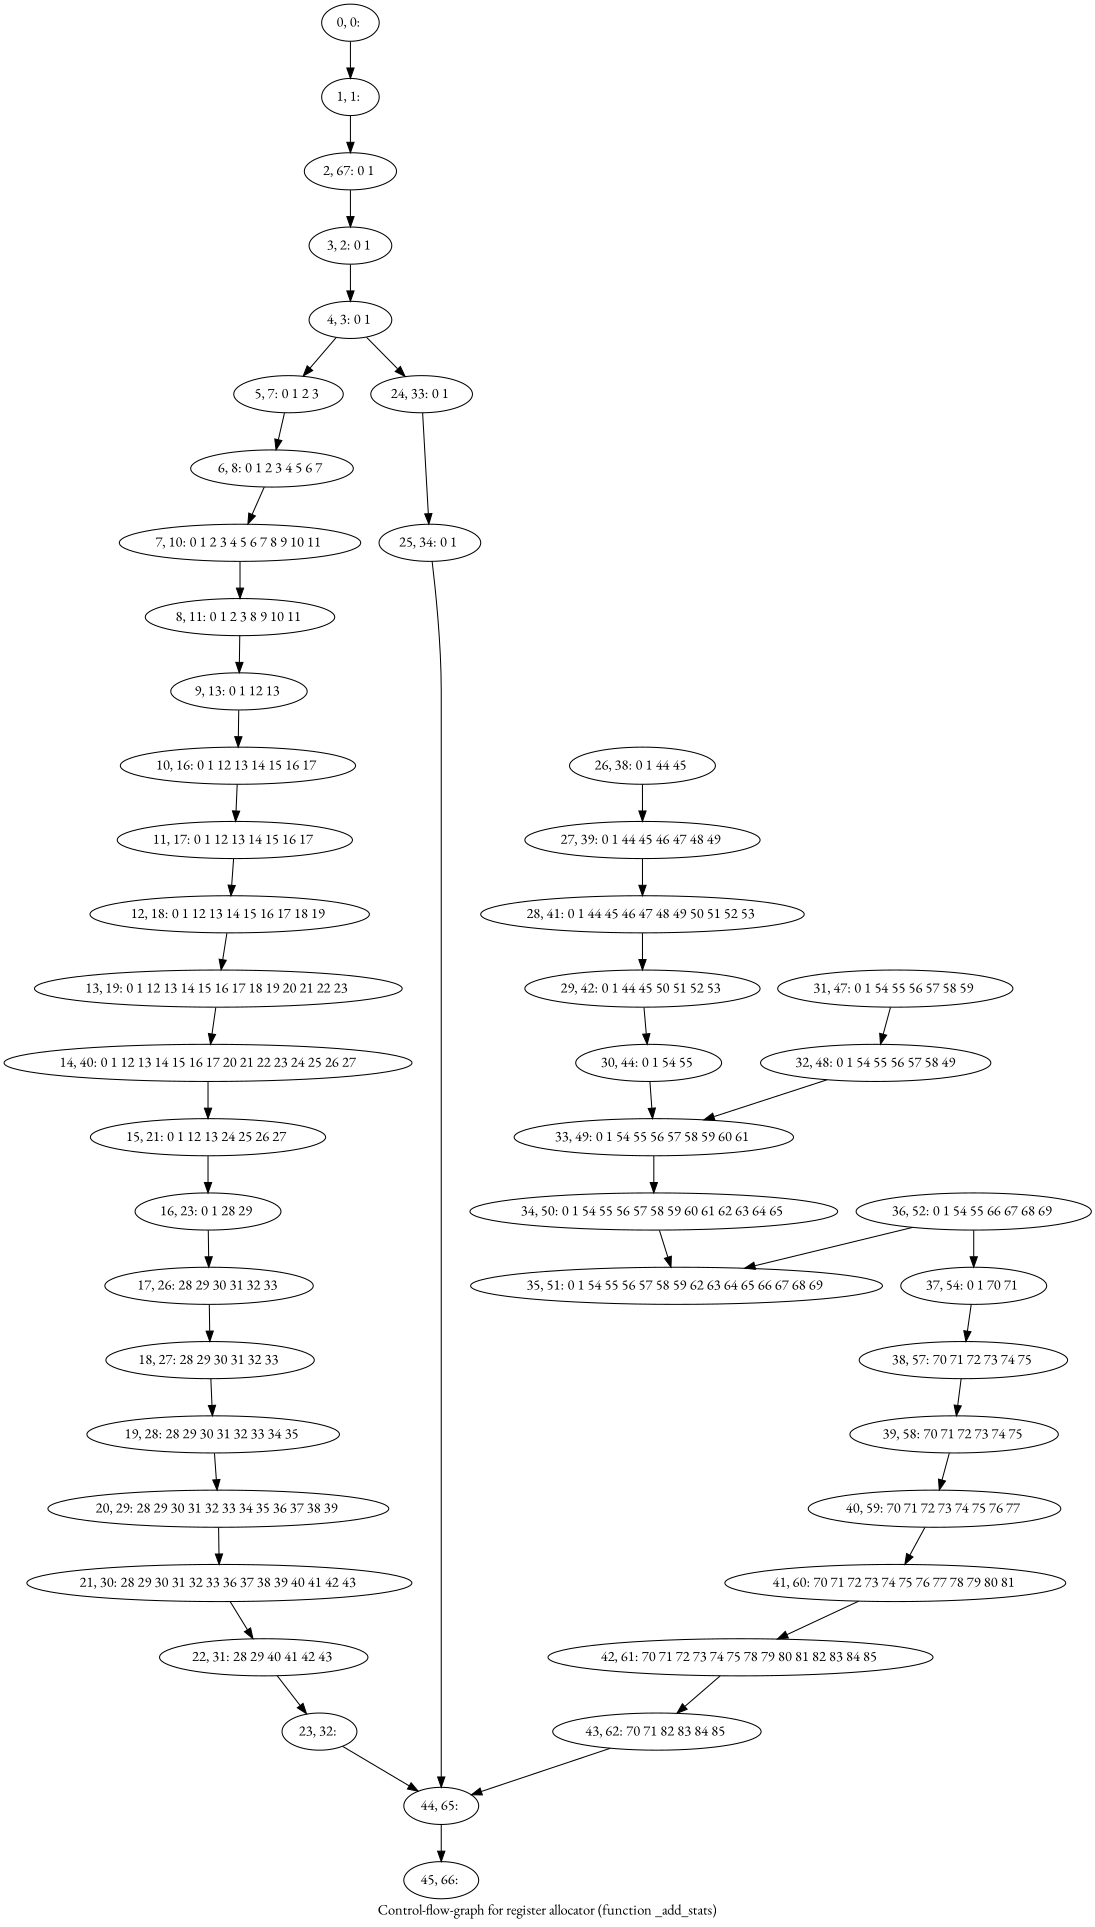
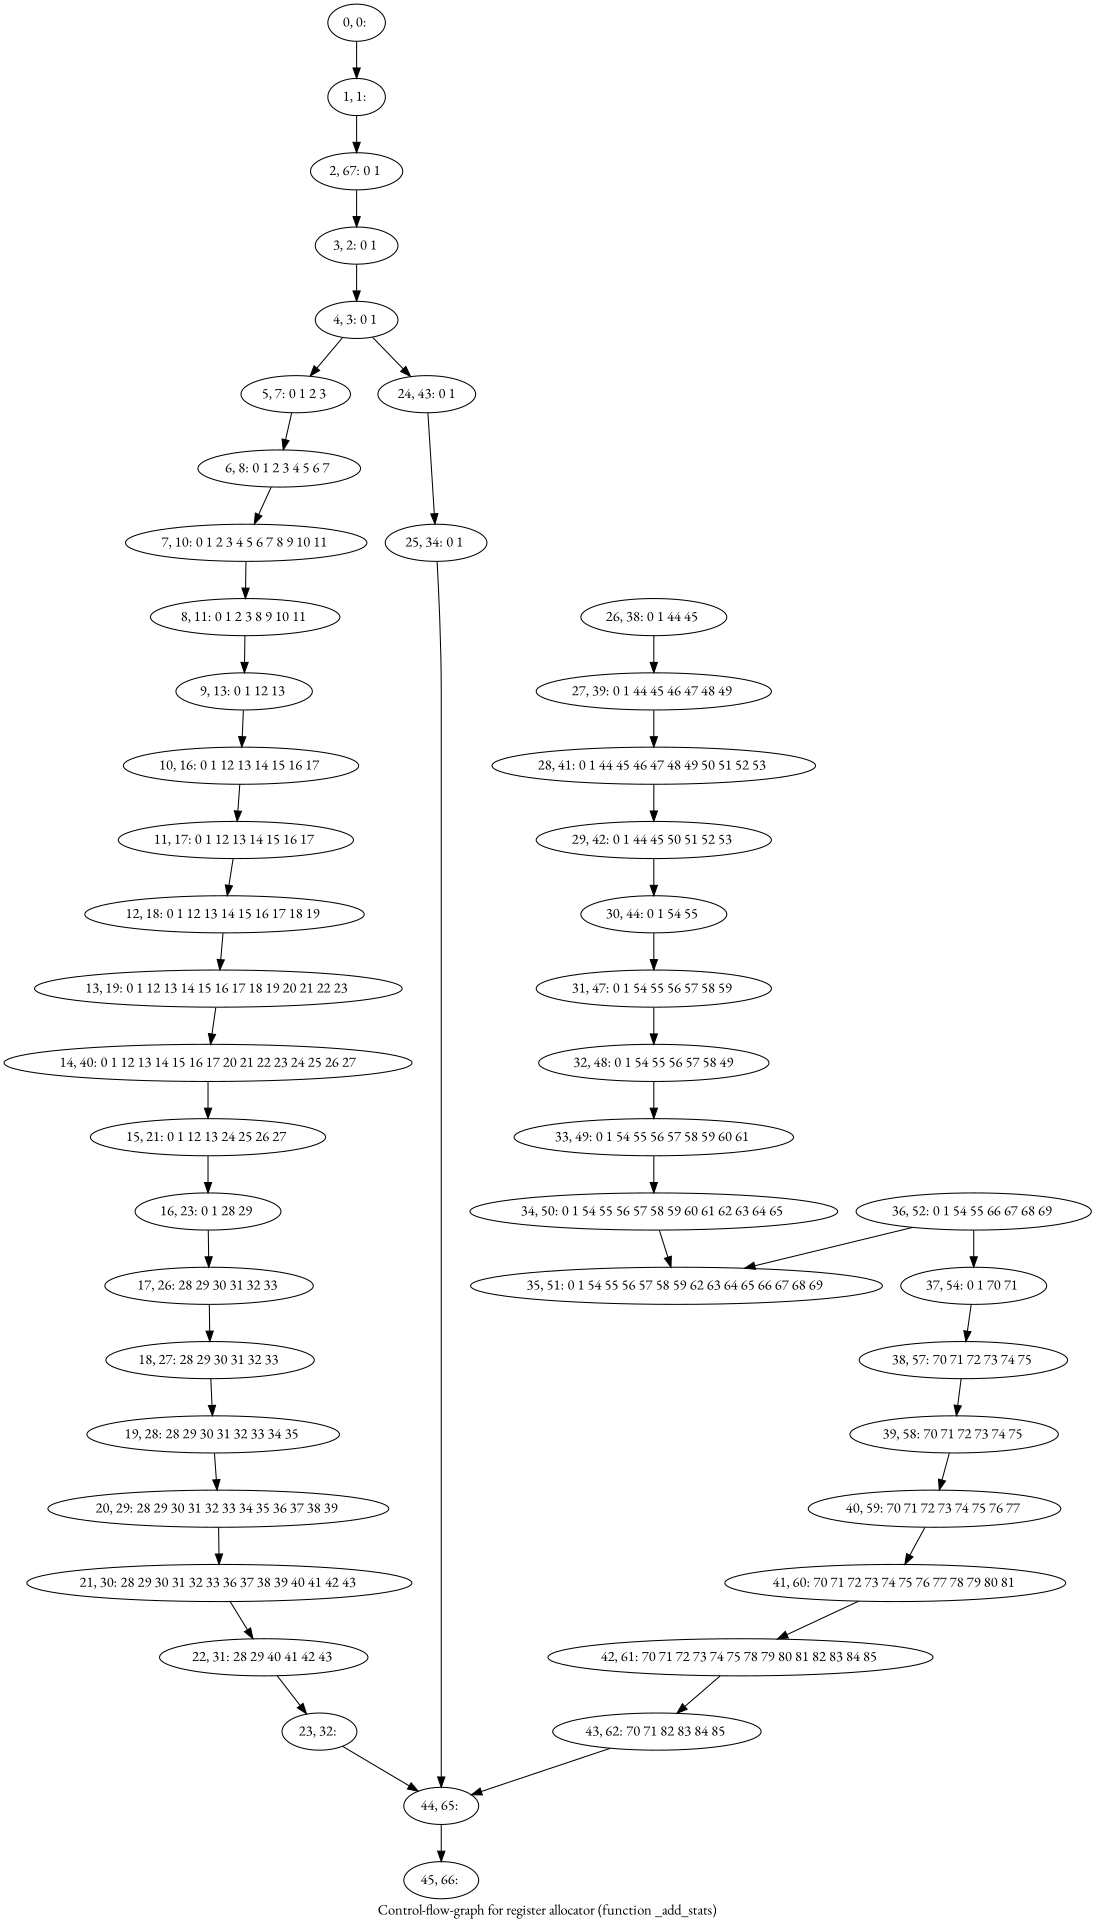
(422, 394) -> (427, 394)
(651, 1095) -> (654, 946)
